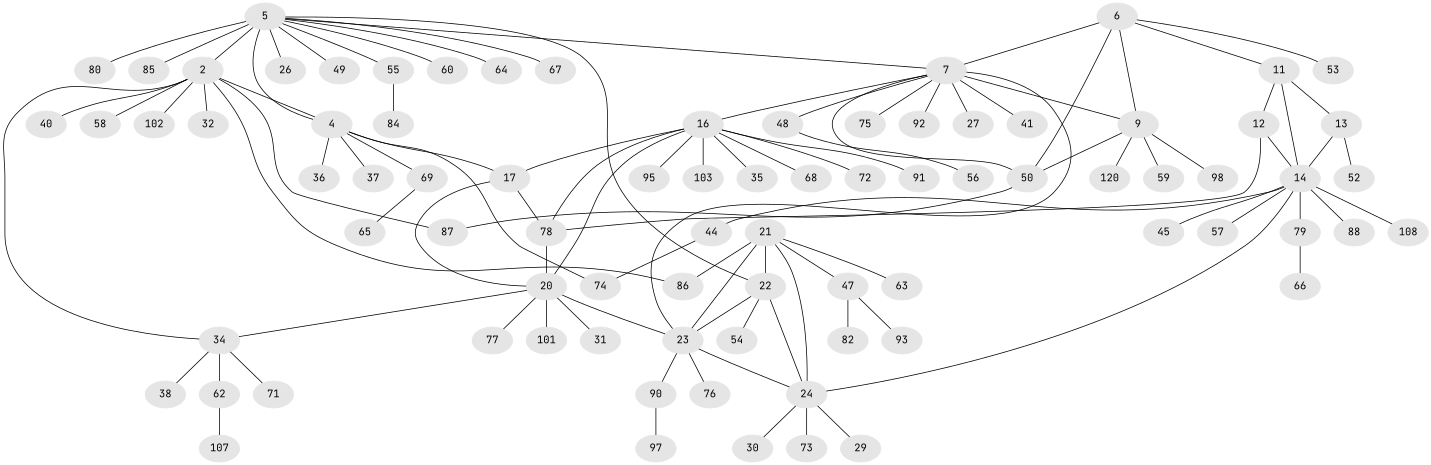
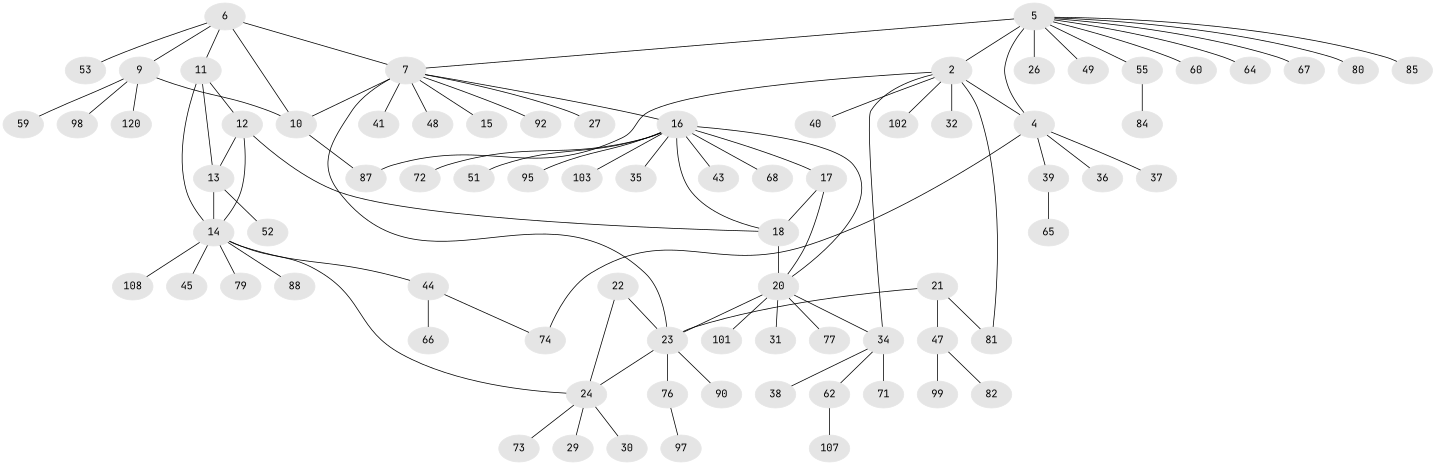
(582, 57) -> none
(1054, 101) -> none
(100, 124) -> none
(865, 124) -> (487, 124)
none -> (228, 152)
(450, 157) -> none
(427, 178) -> (1048, 178)
none -> (718, 178)
(919, 178) -> (474, 178)
(973, 178) -> none
(1027, 178) -> (296, 124)
(546, 232) -> (778, 232)
(1218, 232) -> none
(765, 260) -> none
(1300, 260) -> (428, 314)
(683, 286) -> (992, 340)
(902, 286) -> none
(802, 310) -> none
(737, 340) -> none
(902, 340) -> (938, 394)
(656, 422) -> (674, 422)
